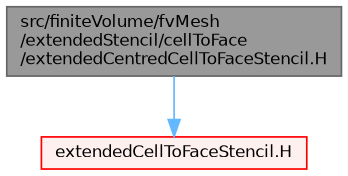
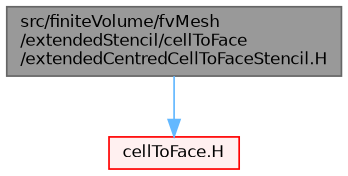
(174, 153) -> (174, 153)
